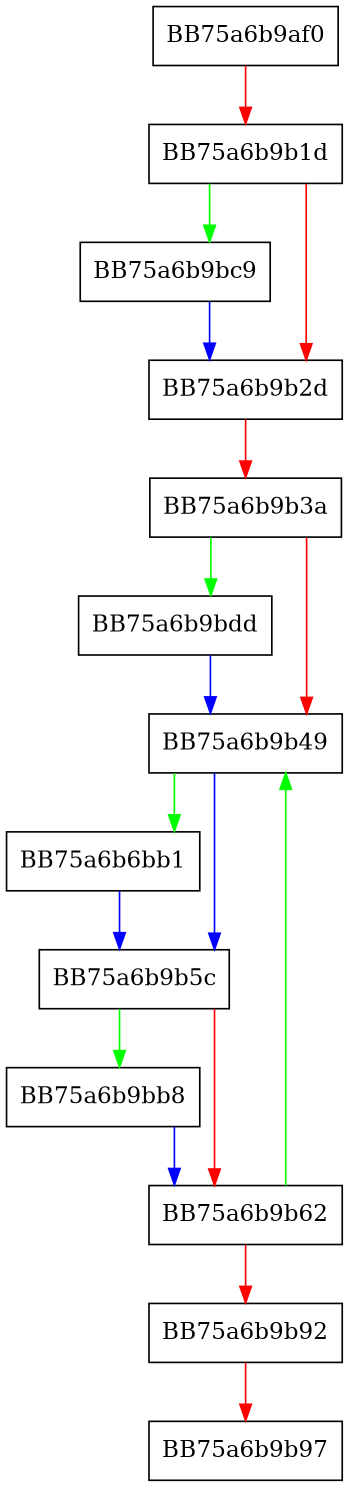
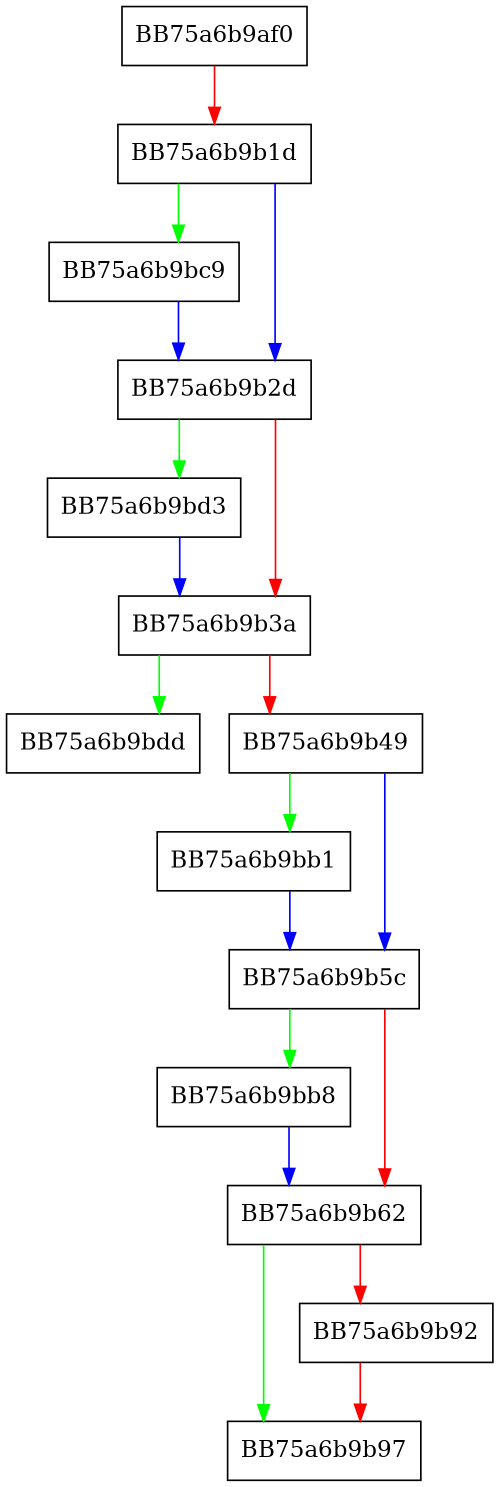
(306, 264) -> (275, 264)
none -> (144, 508)
(210, 676) -> none
(103, 861) -> (254, 861)
(286, 987) -> (264, 1325)
